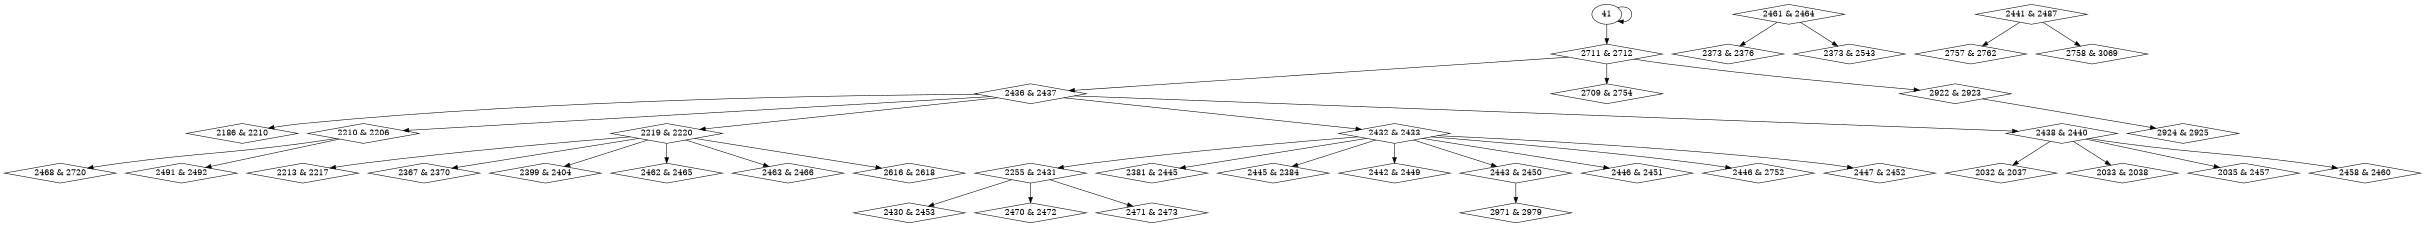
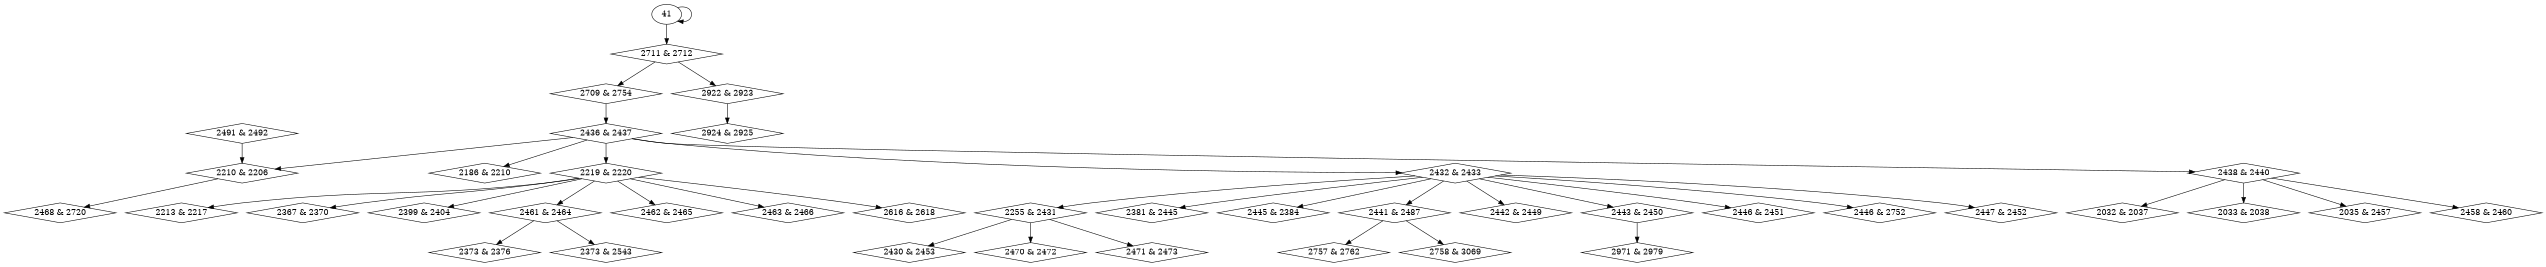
(1321, 74) -> (606, 111)
(275, 153) -> (242, 151)
none -> (578, 191)
none -> (1427, 191)
